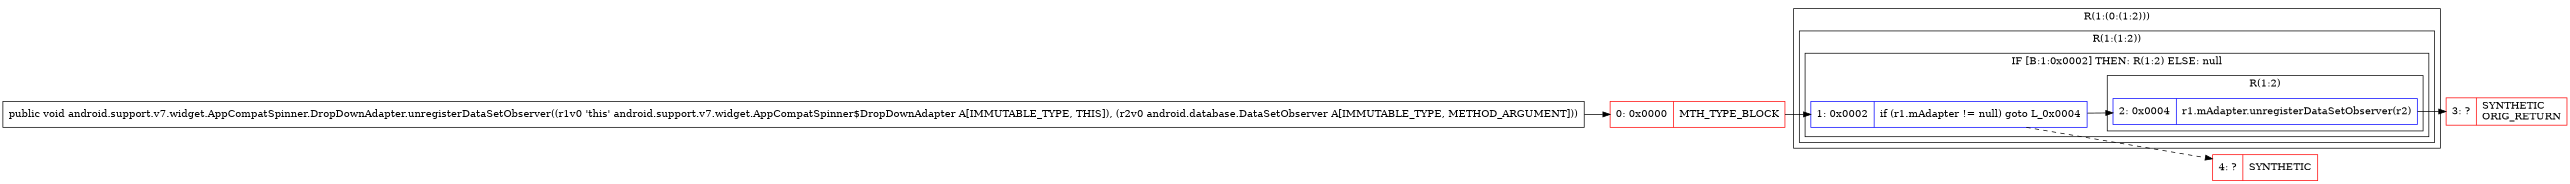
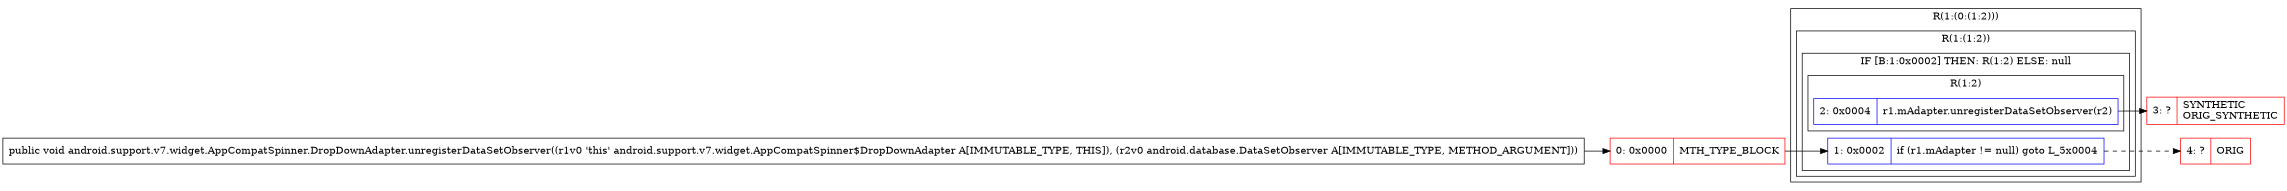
(2097, 113) -> none
(1981, 114) -> (1998, 151)
(2522, 117) -> (2231, 116)
(2280, 167) -> (2231, 151)
